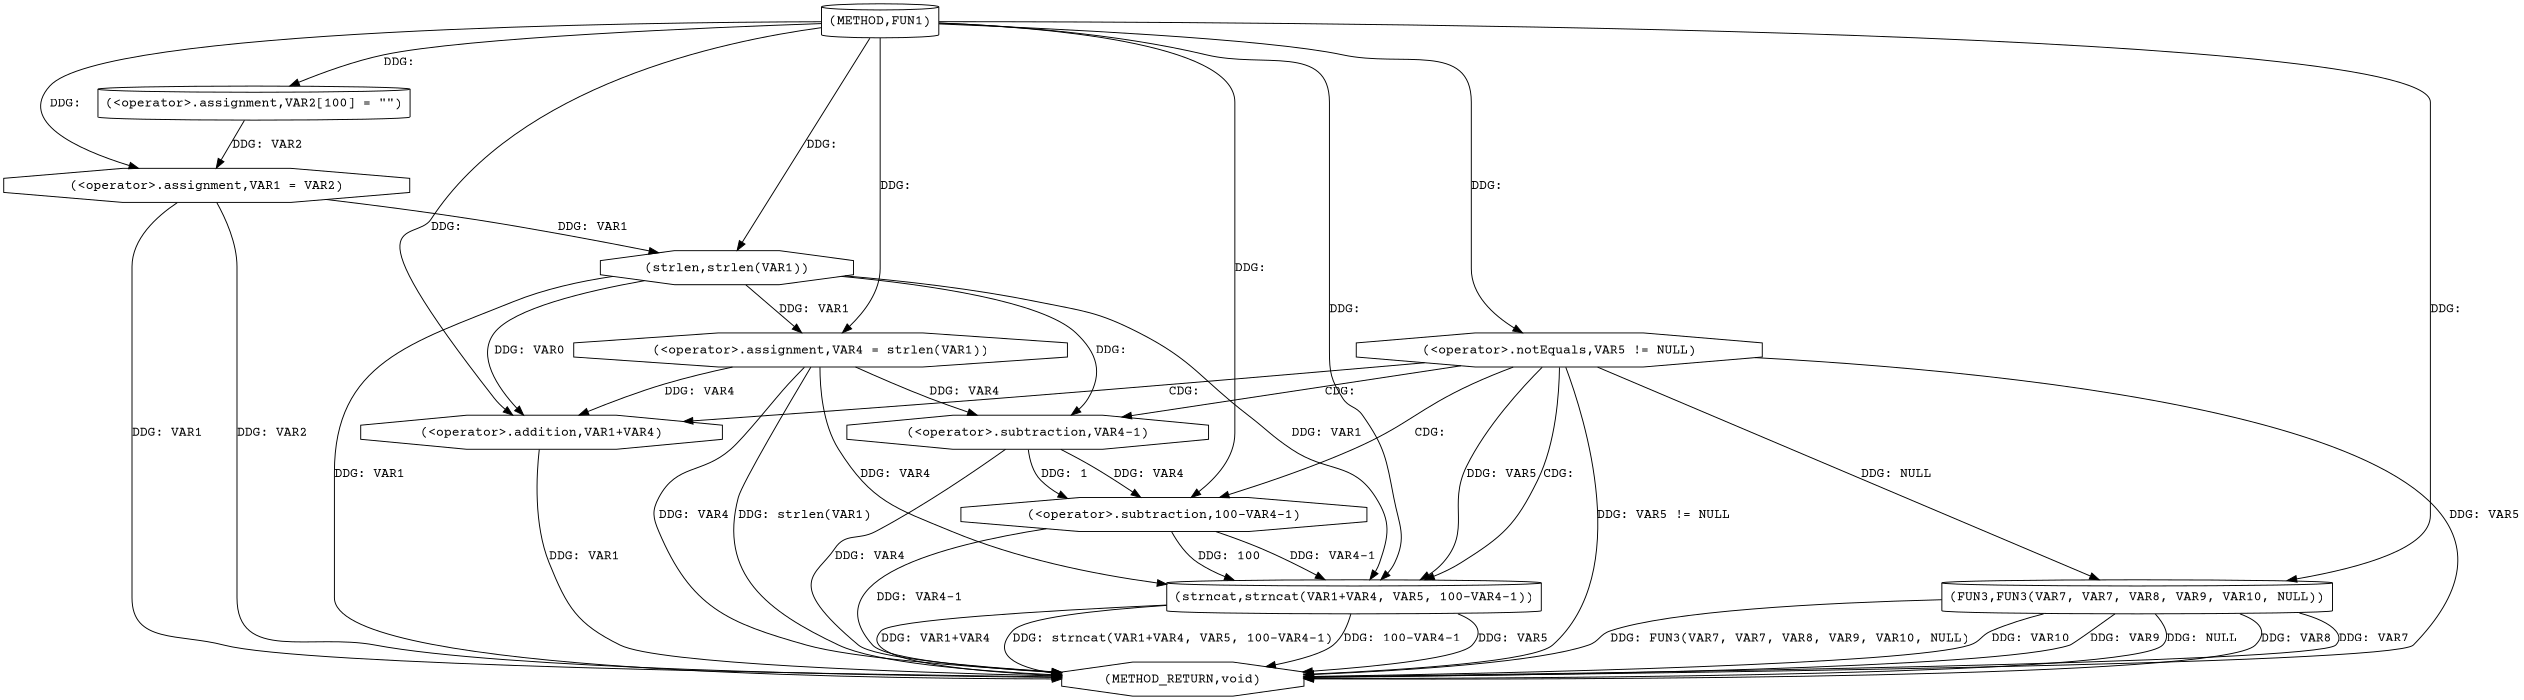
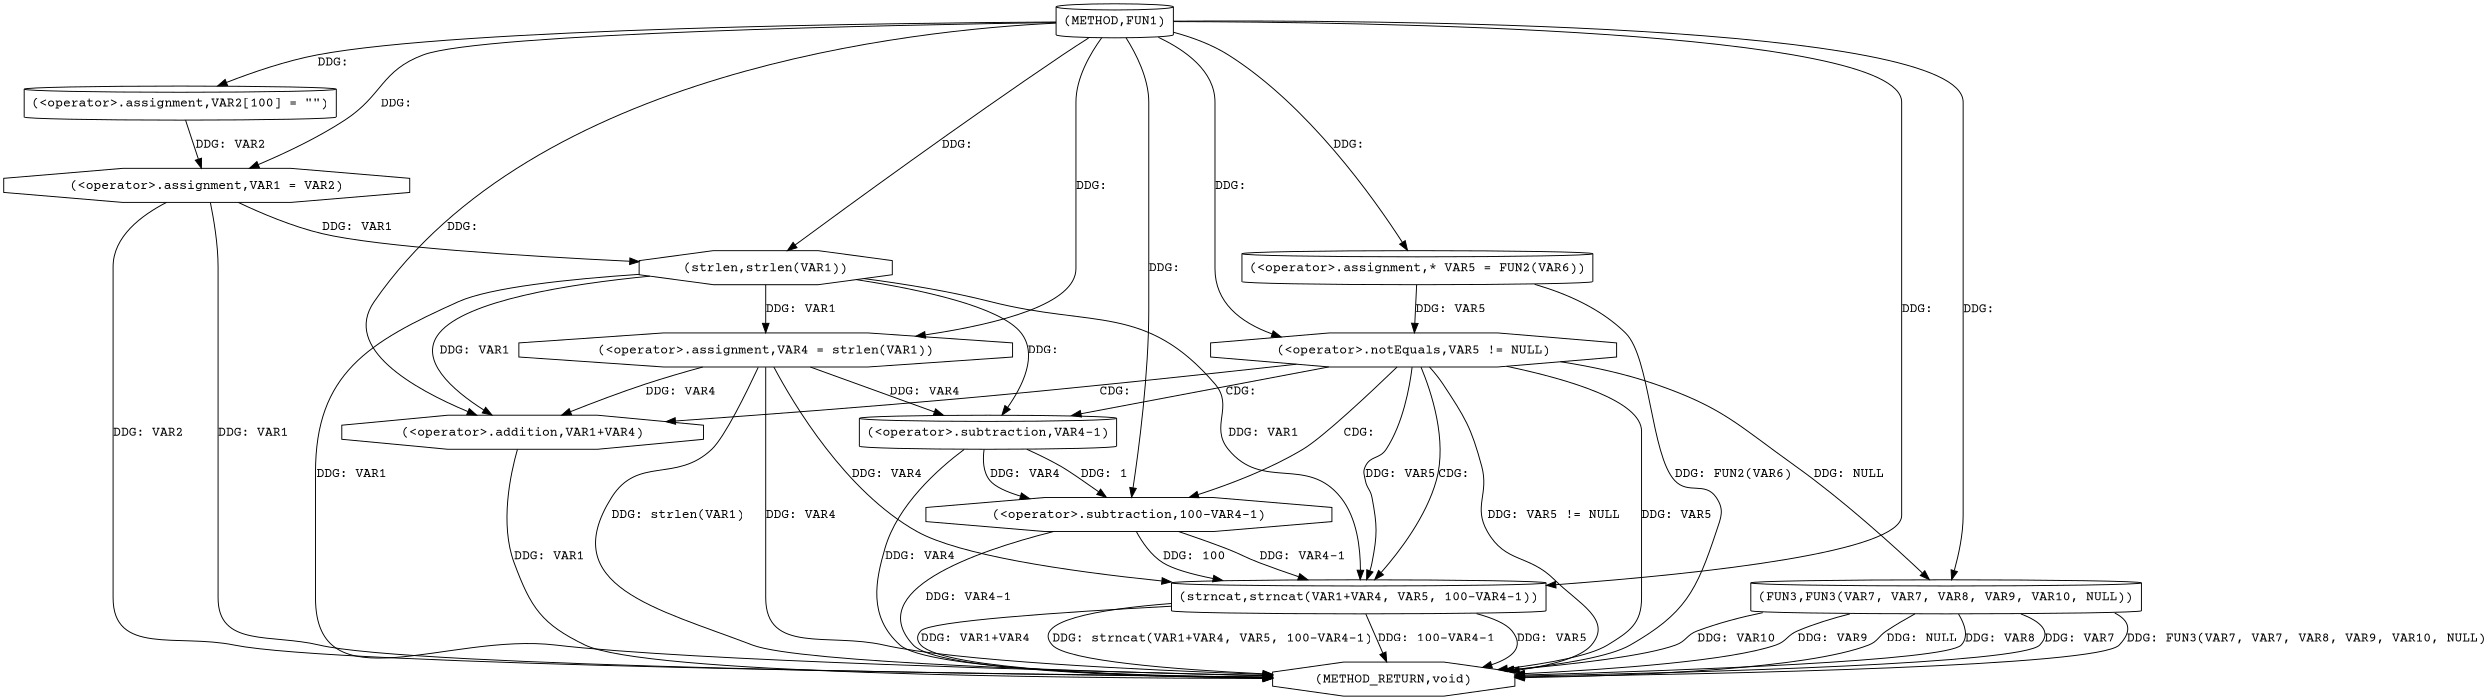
none -> (1417, 268)
(530, 350) -> (475, 350)
(1028, 432) -> (988, 432)
